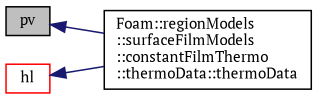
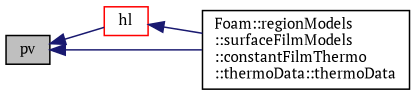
none -> (84, 33)
